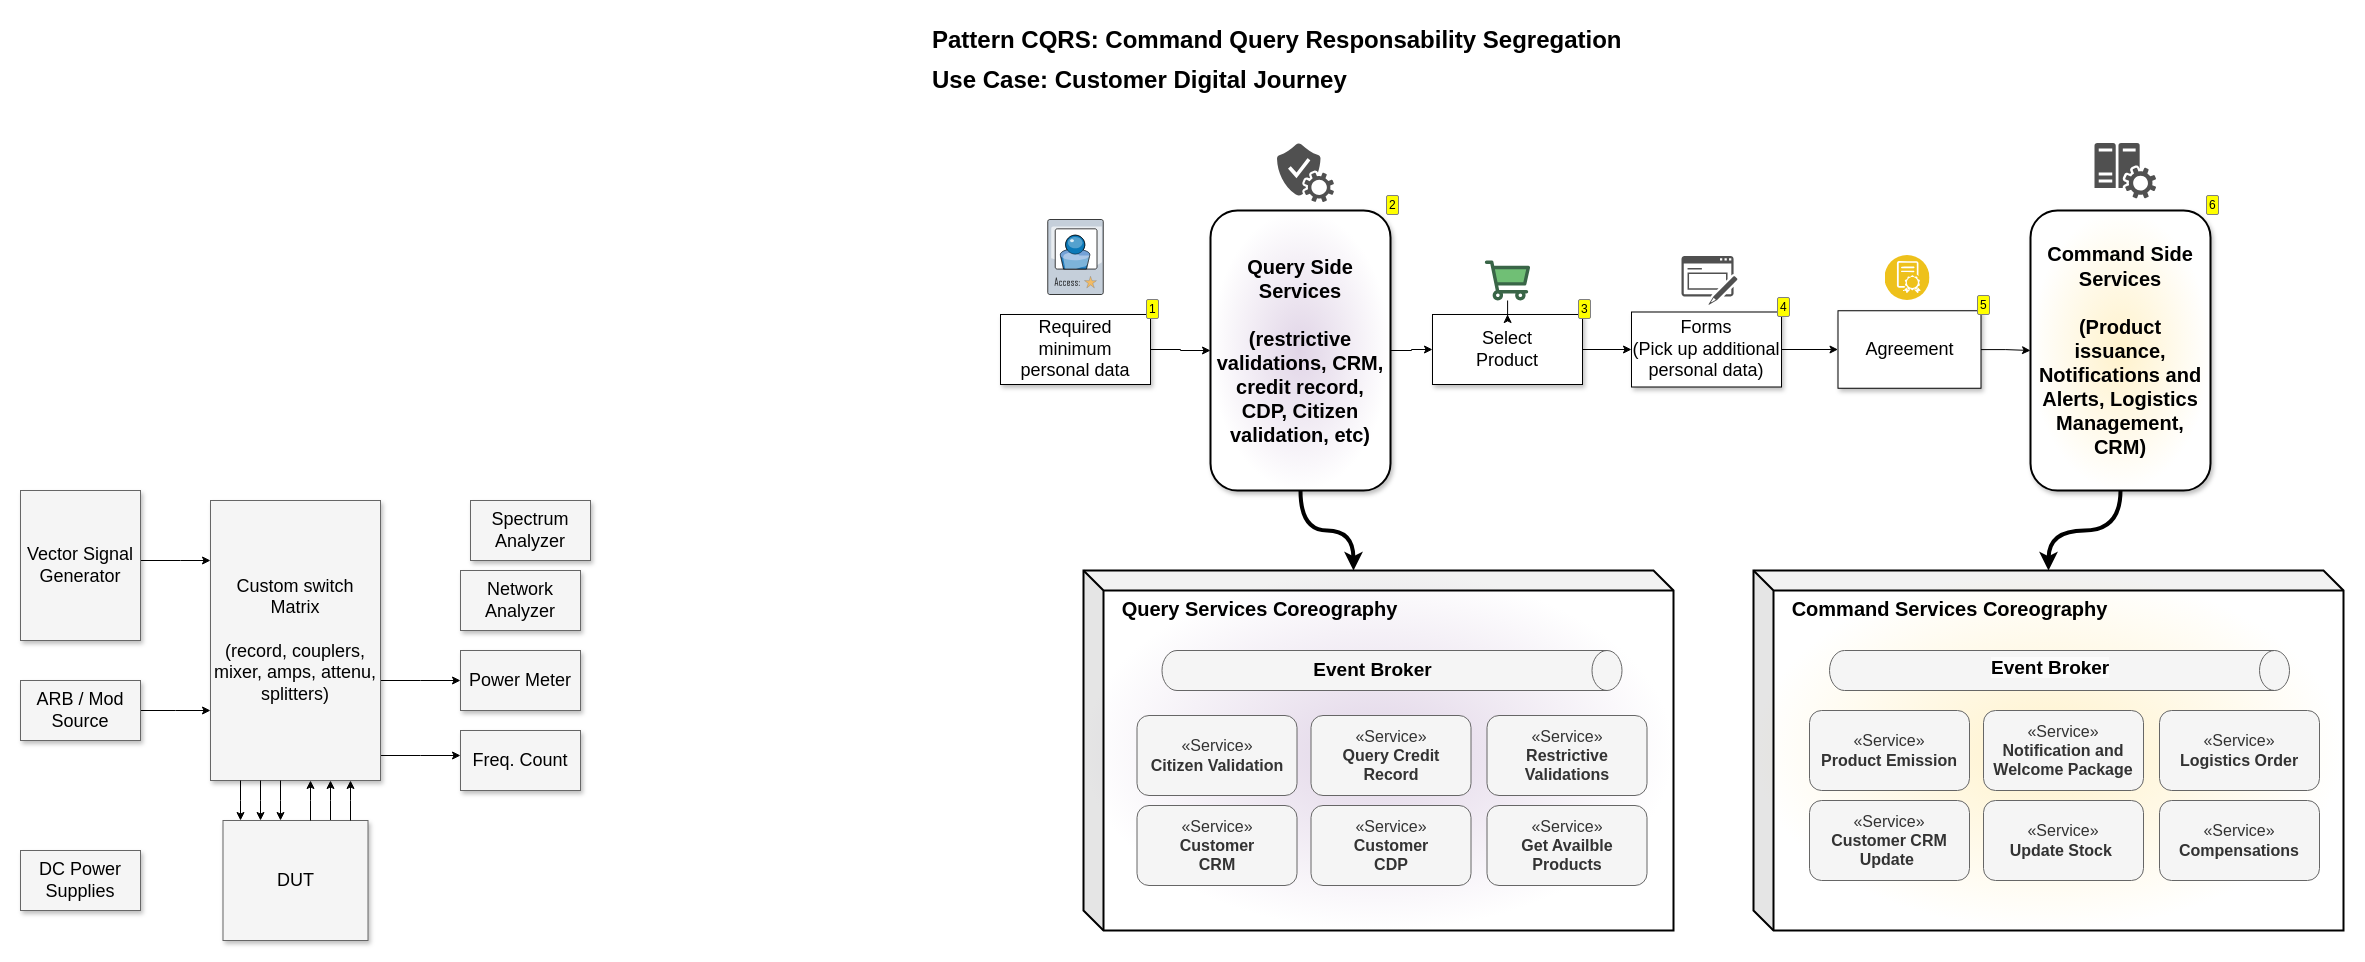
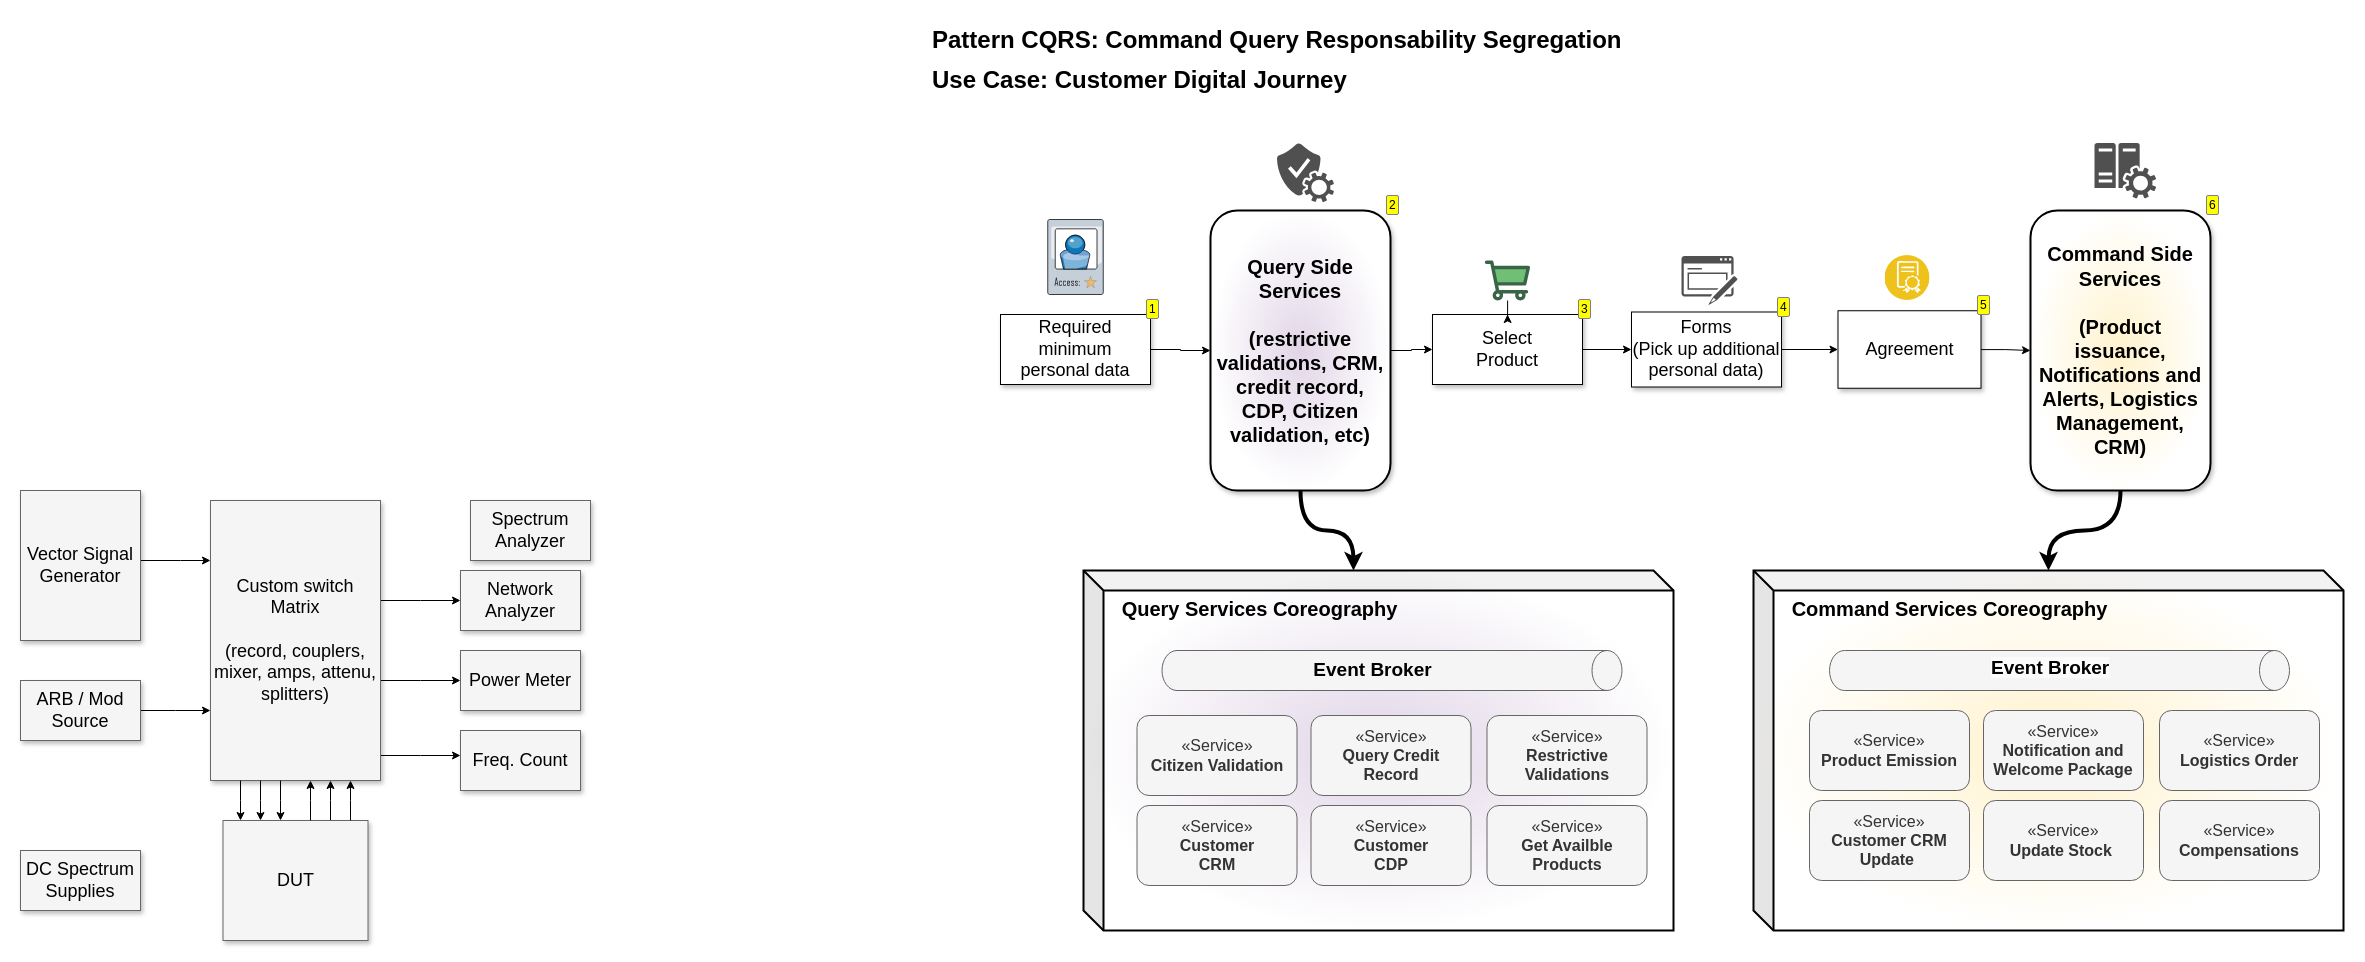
none -> (417, 601)
(81, 881) -> (81, 881)
